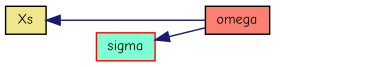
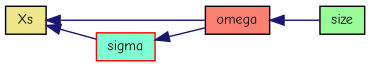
none -> (342, 20)
none -> (78, 34)
